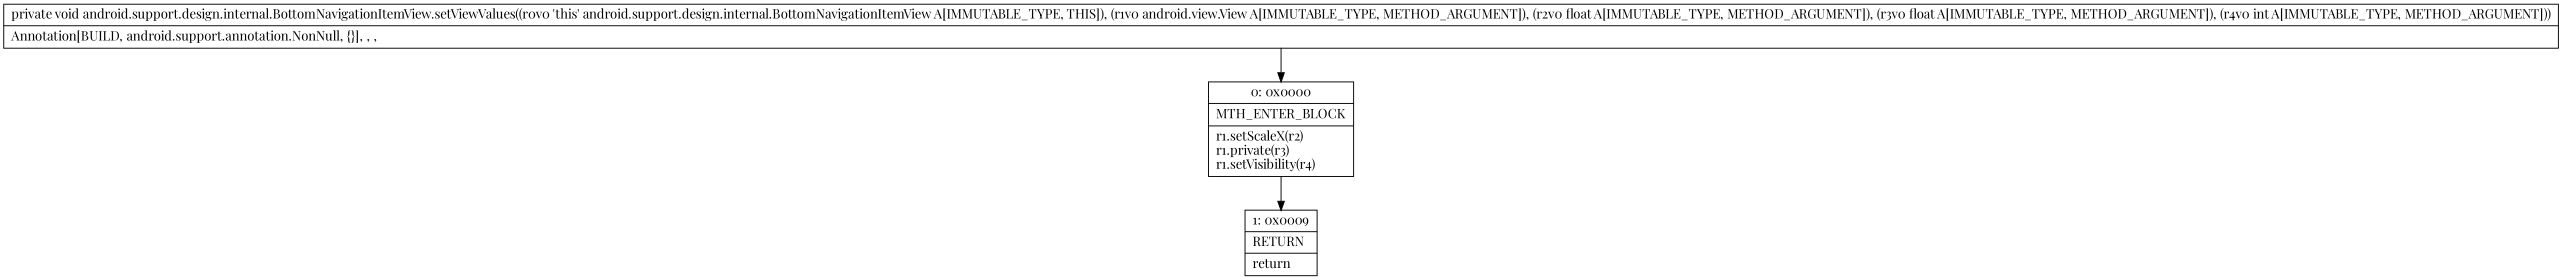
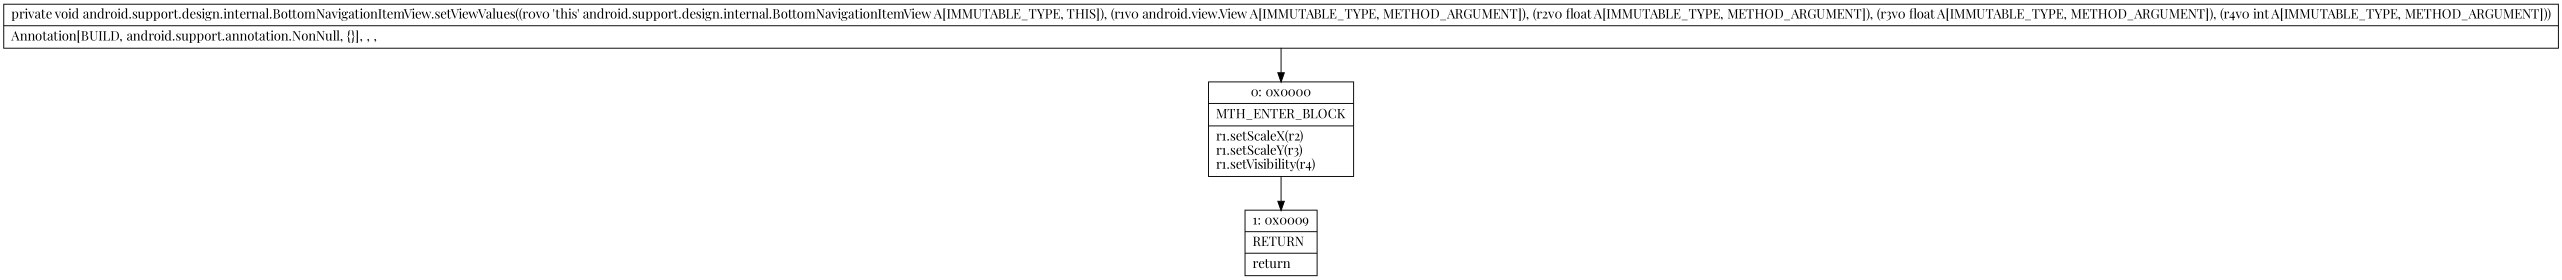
(1253, 151) -> (1260, 151)
